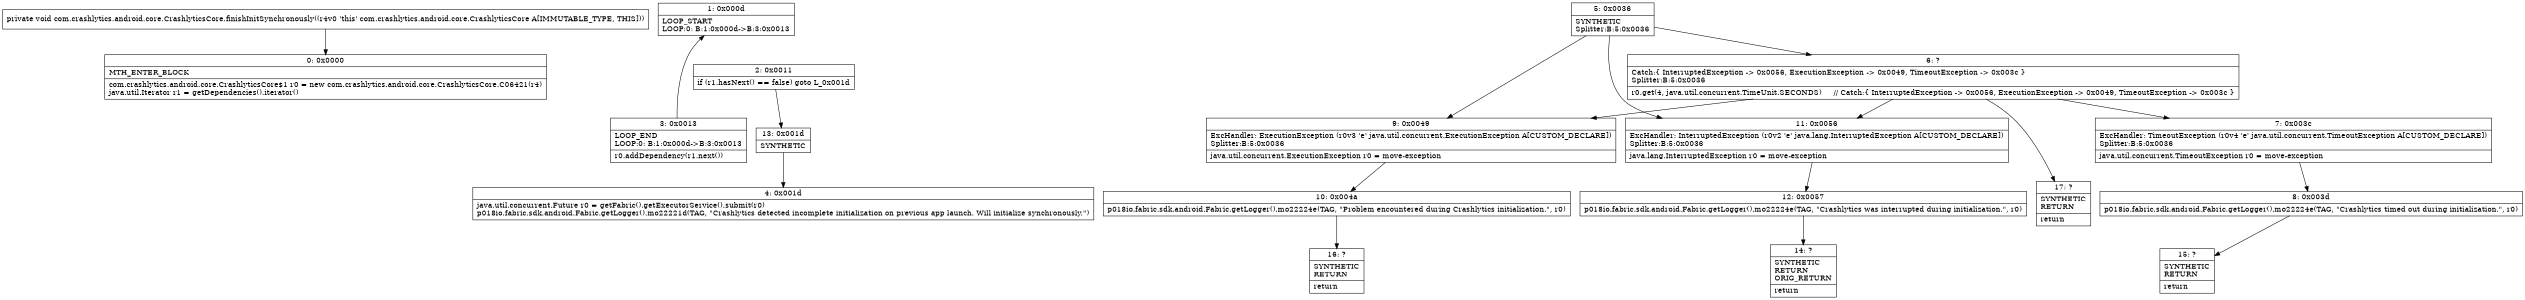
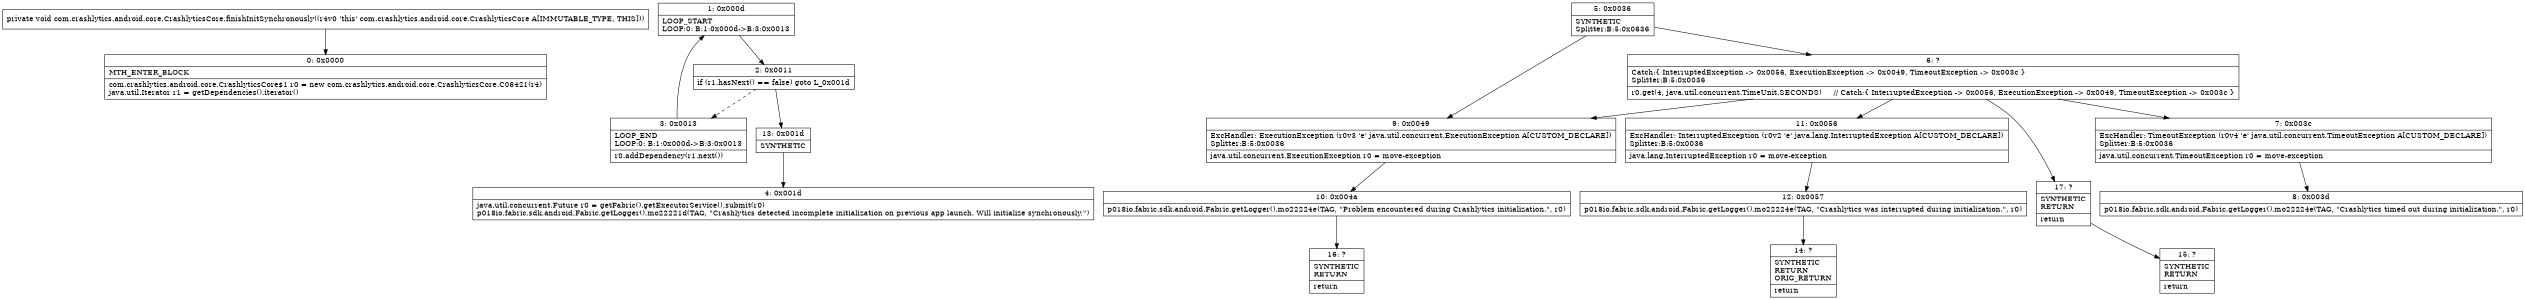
(1613, 29) -> (1613, 29)
none -> (750, 48)
(1615, 88) -> none
none -> (736, 102)
(2254, 235) -> (2122, 240)
